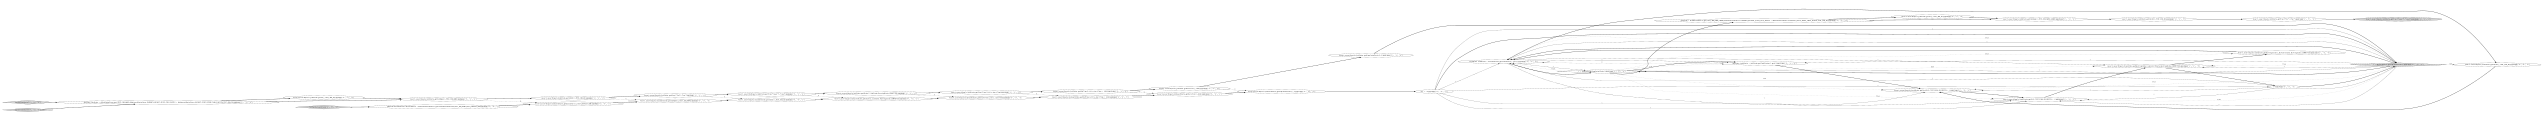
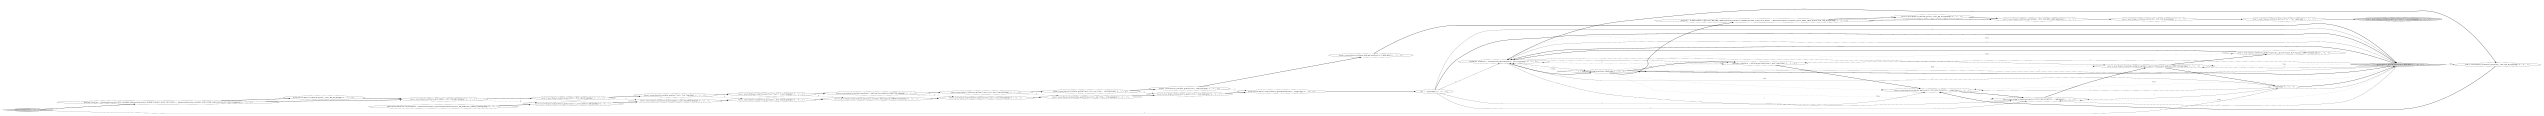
(1860, 86) -> (1162, 113)
(28, 102) -> none
(324, 107) -> none
